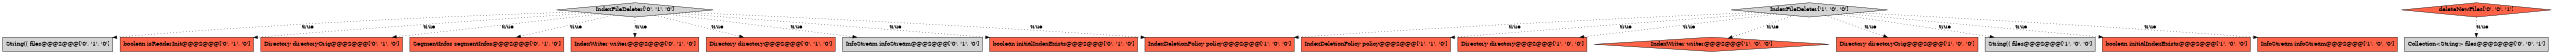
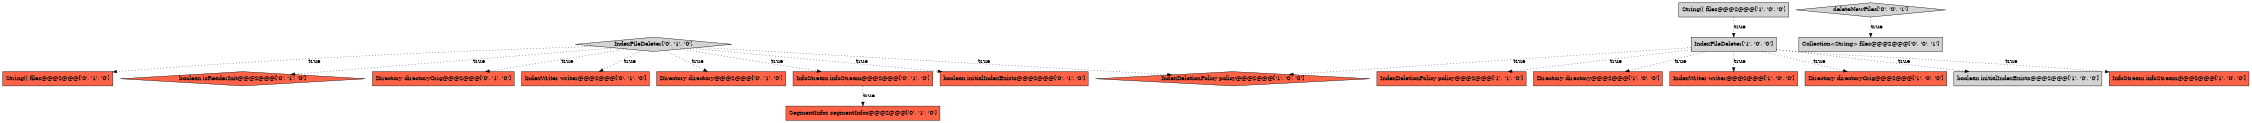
(1809, 10) -> (1734, 44)
(2476, 10) -> (1871, 10)
(567, 26) -> (863, 94)
(1914, 26) -> (1734, 25)
(58, 44) -> (58, 79)
(187, 44) -> (243, 79)
(912, 44) -> (863, 79)
(1220, 44) -> (1233, 79)
(1712, 44) -> (1734, 79)
(2176, 44) -> (2028, 79)
